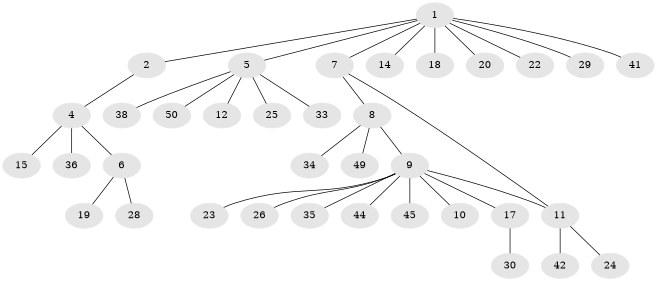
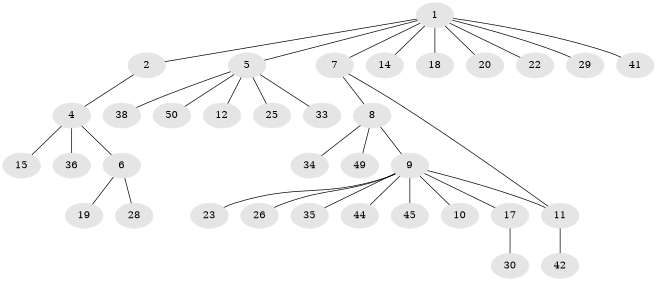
(610, 266) -> none
